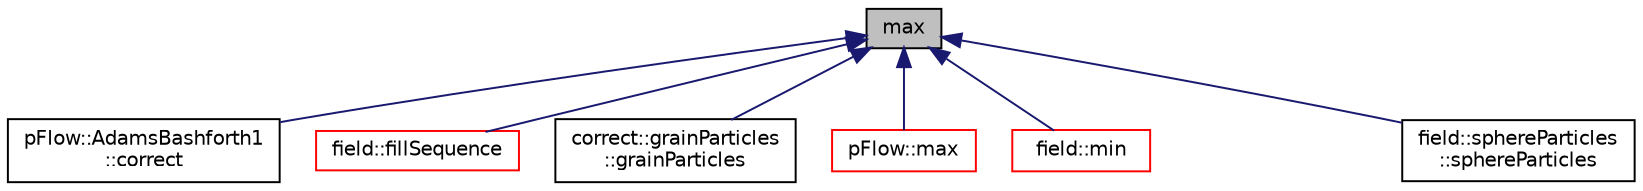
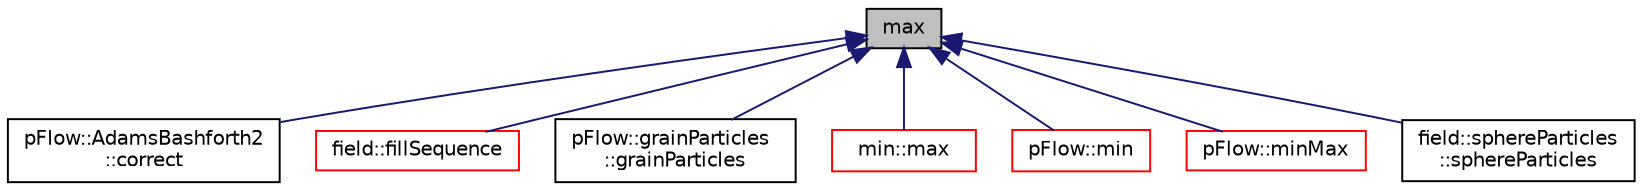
(144, 151) -> (144, 151)
(676, 151) -> (676, 151)
(904, 151) -> (904, 151)
(1081, 151) -> (1081, 151)
none -> (1276, 151)
